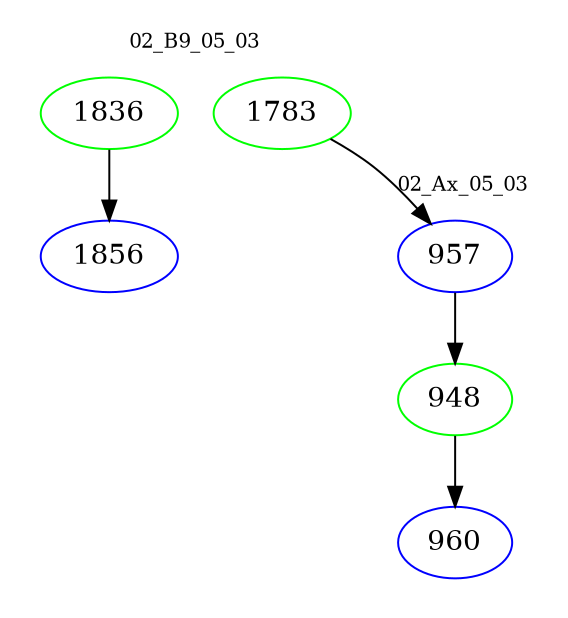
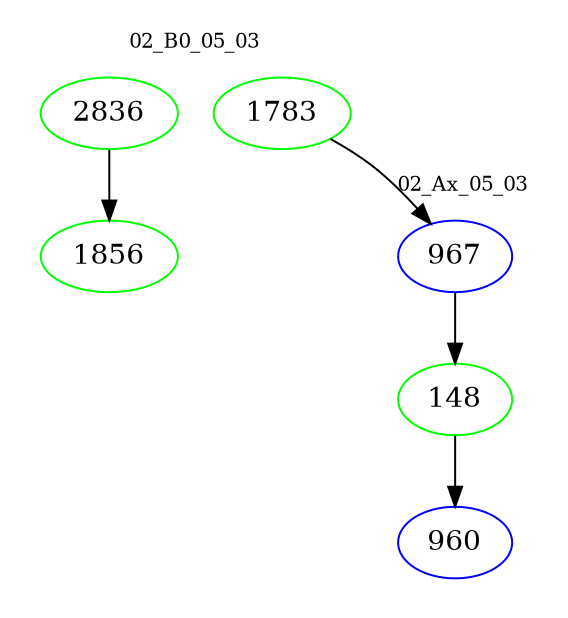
(195, 43) -> (195, 43)
(109, 113) -> (109, 113)
(109, 256) -> (109, 256)
(455, 256) -> (455, 256)
(455, 399) -> (455, 399)
